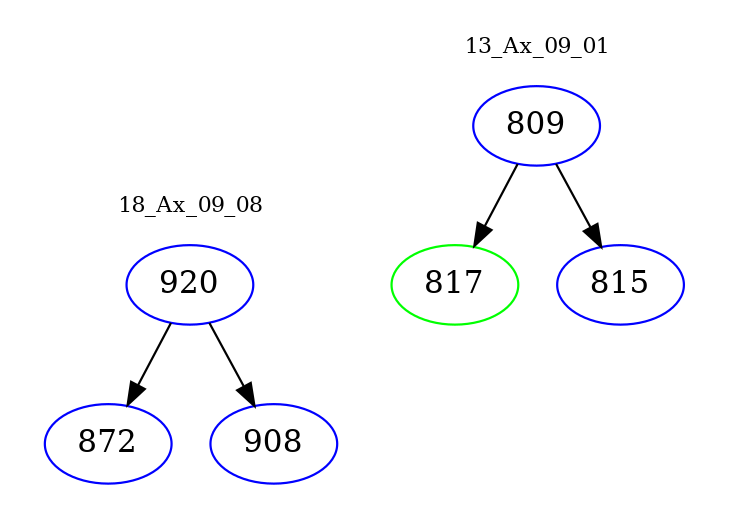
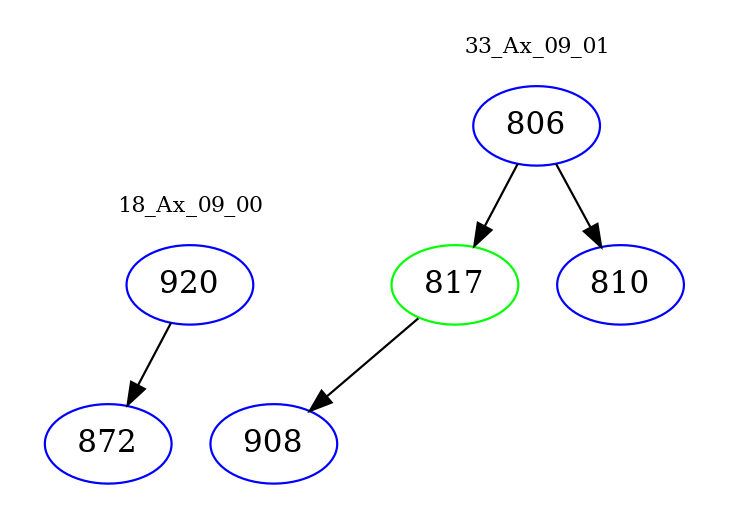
(538, 47) -> (538, 47)
(537, 126) -> (537, 126)
(191, 206) -> (191, 206)
(621, 285) -> (621, 285)
(227, 354) -> (373, 357)
